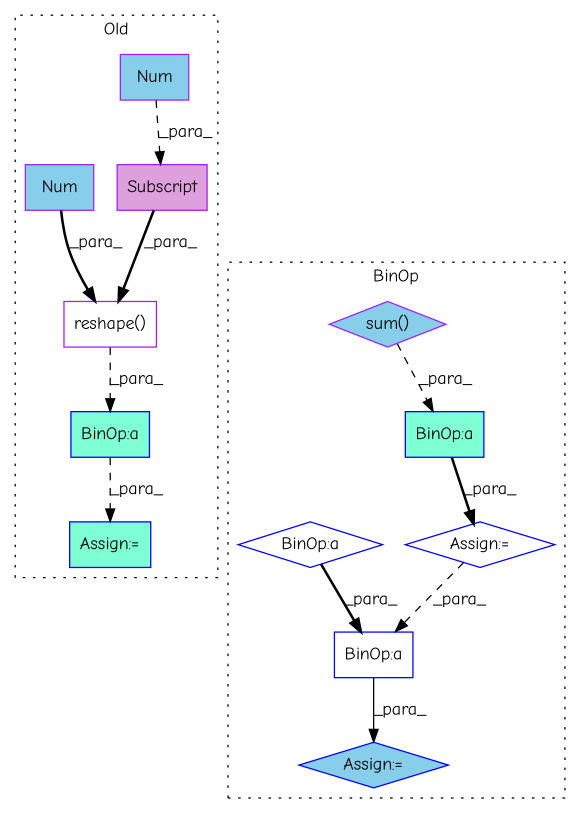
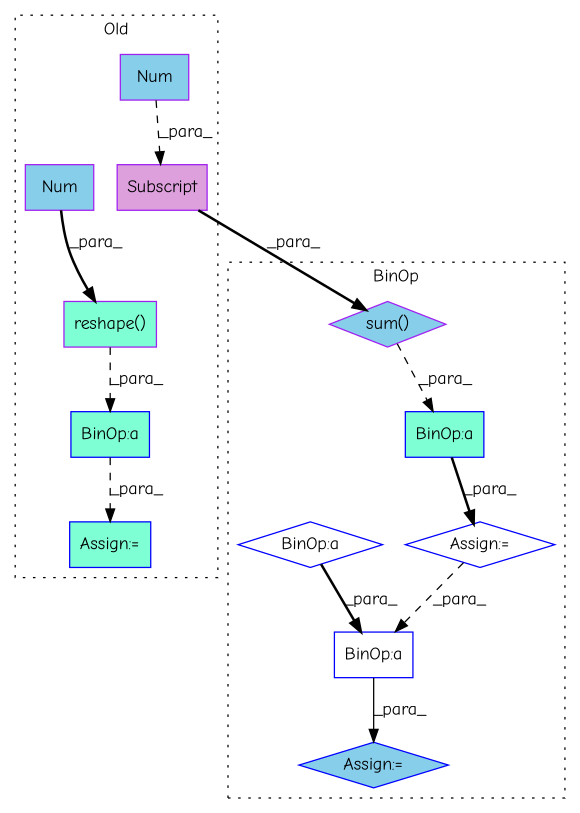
(139, 250) -> (273, 255)
(110, 324) -> (110, 324)
